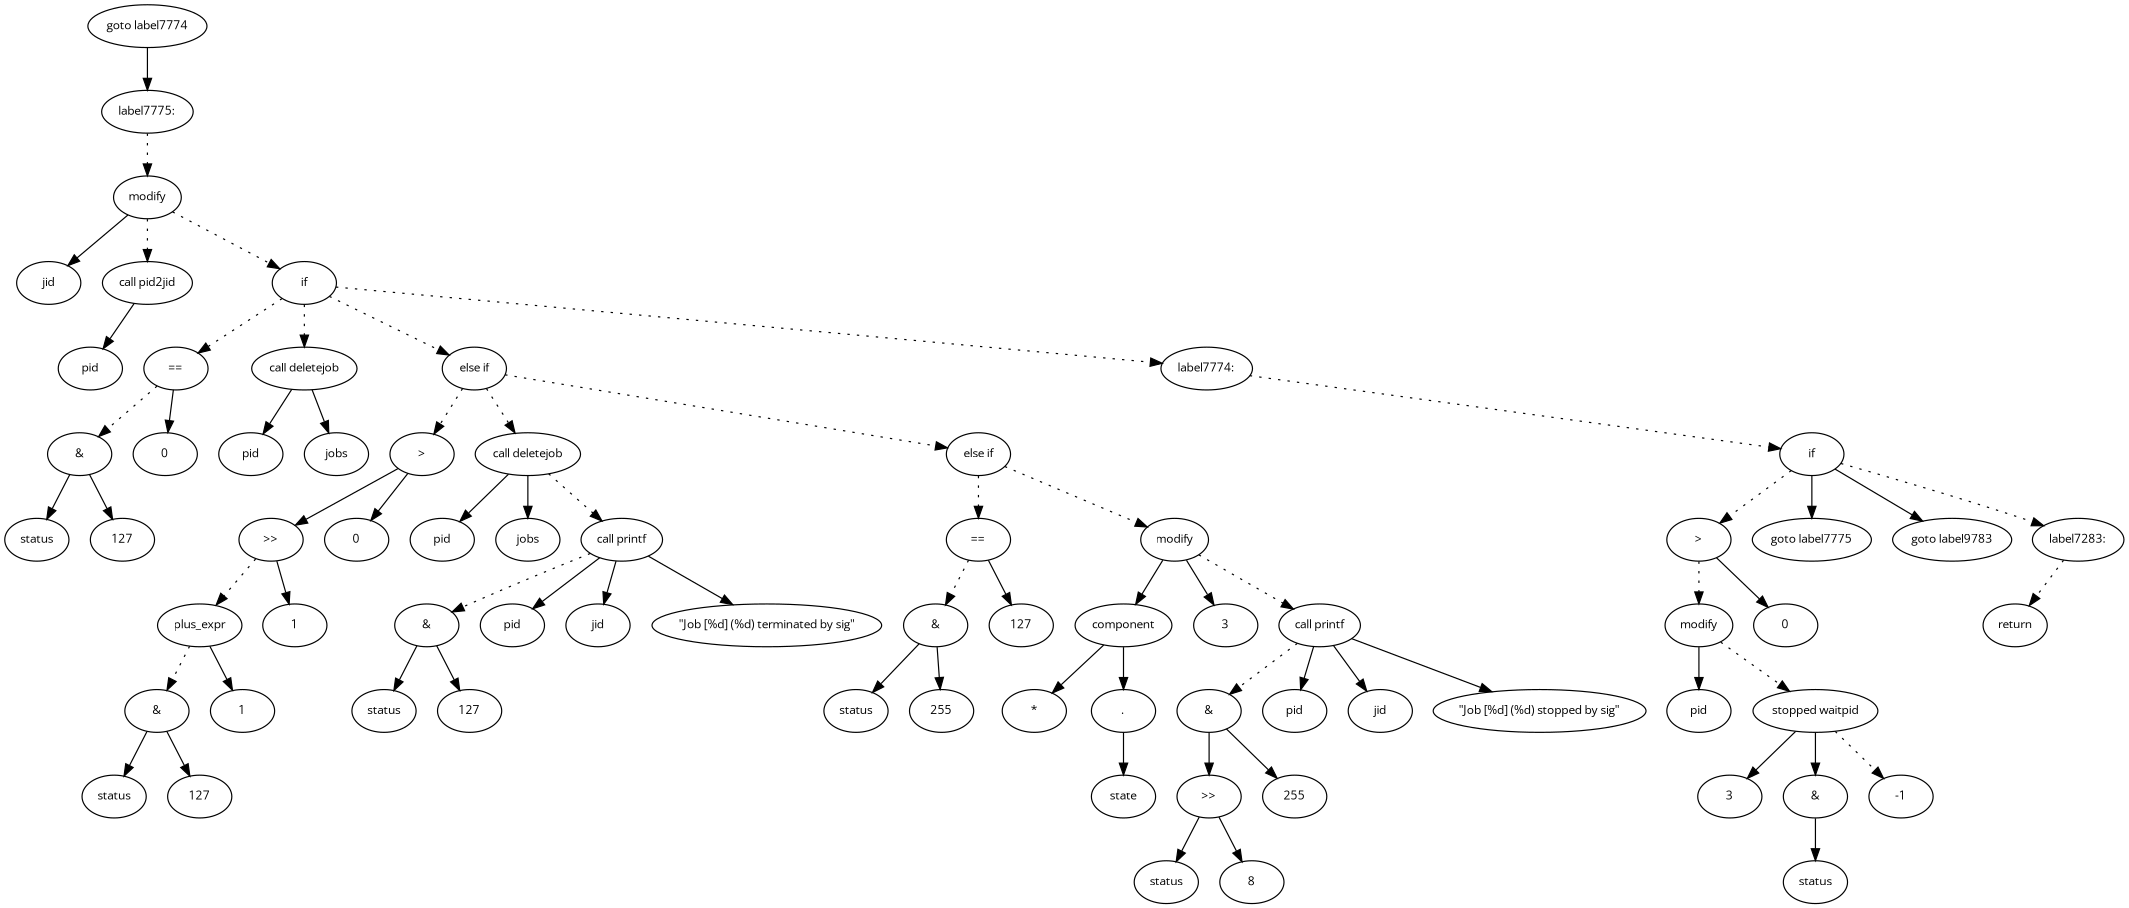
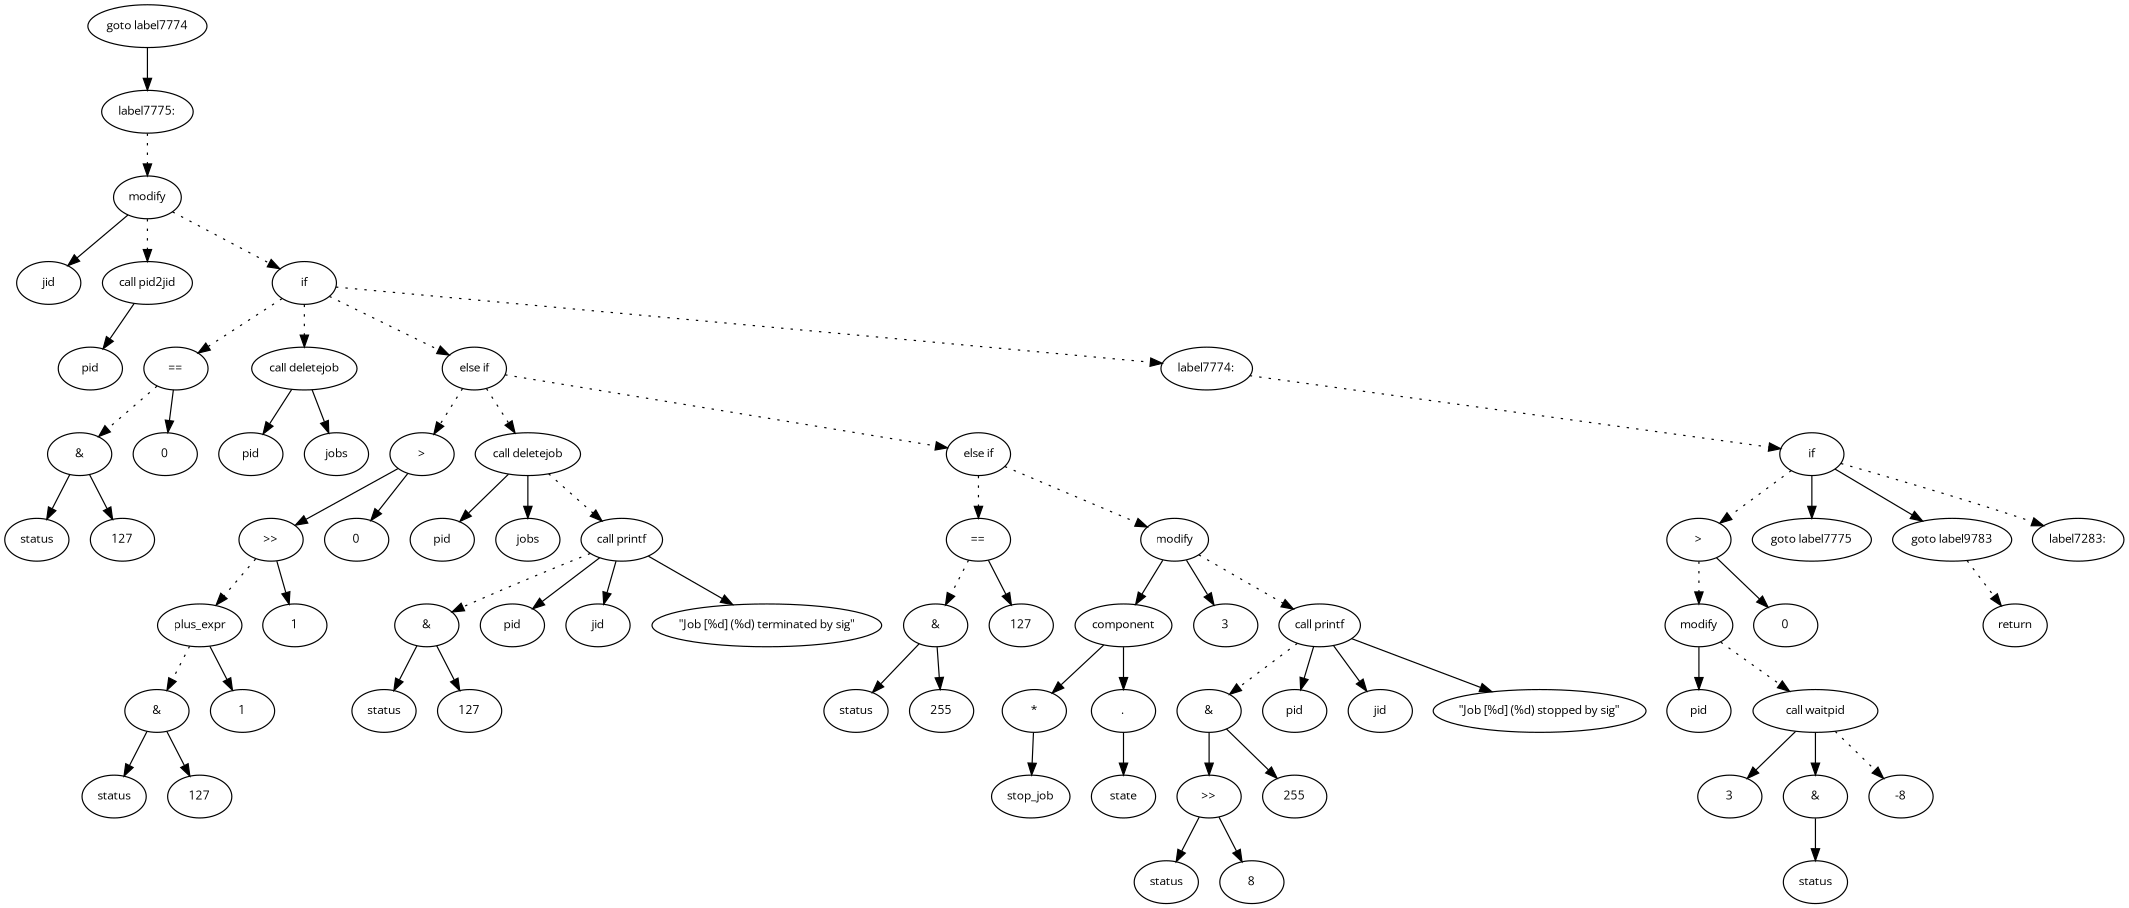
(2050, 578) -> (1981, 578)
(1815, 711) -> (1815, 711)
none -> (1031, 797)
(1901, 797) -> (1901, 797)
